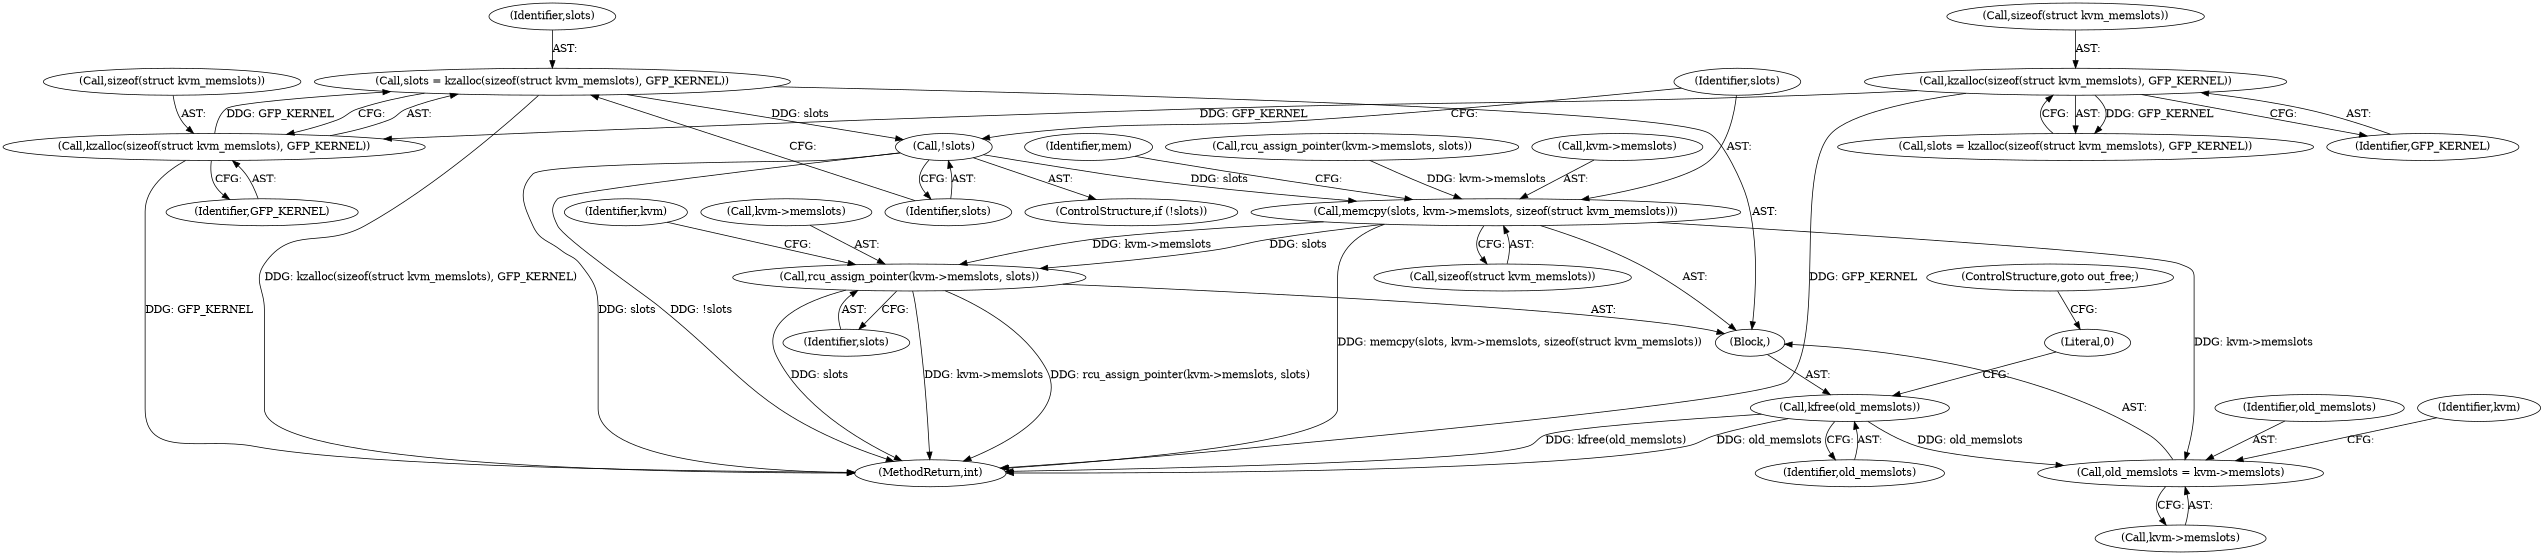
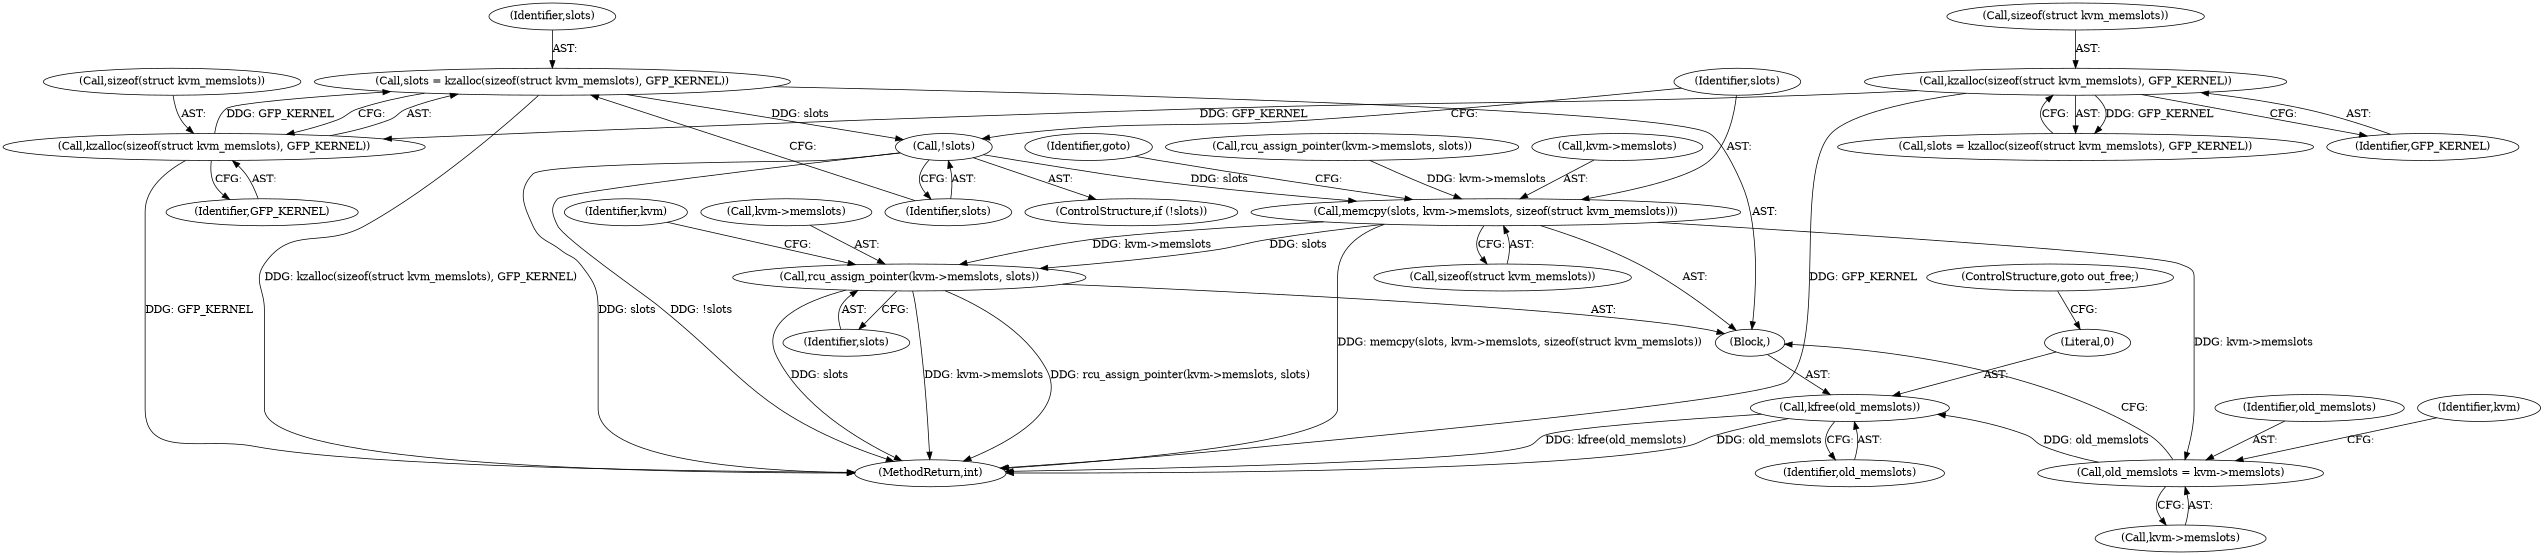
(1089, 147) -> (1089, 147)
(1998, 375) -> (1998, 375)
(2136, 408) -> (2136, 408)
(1959, 455) -> (2024, 434)
